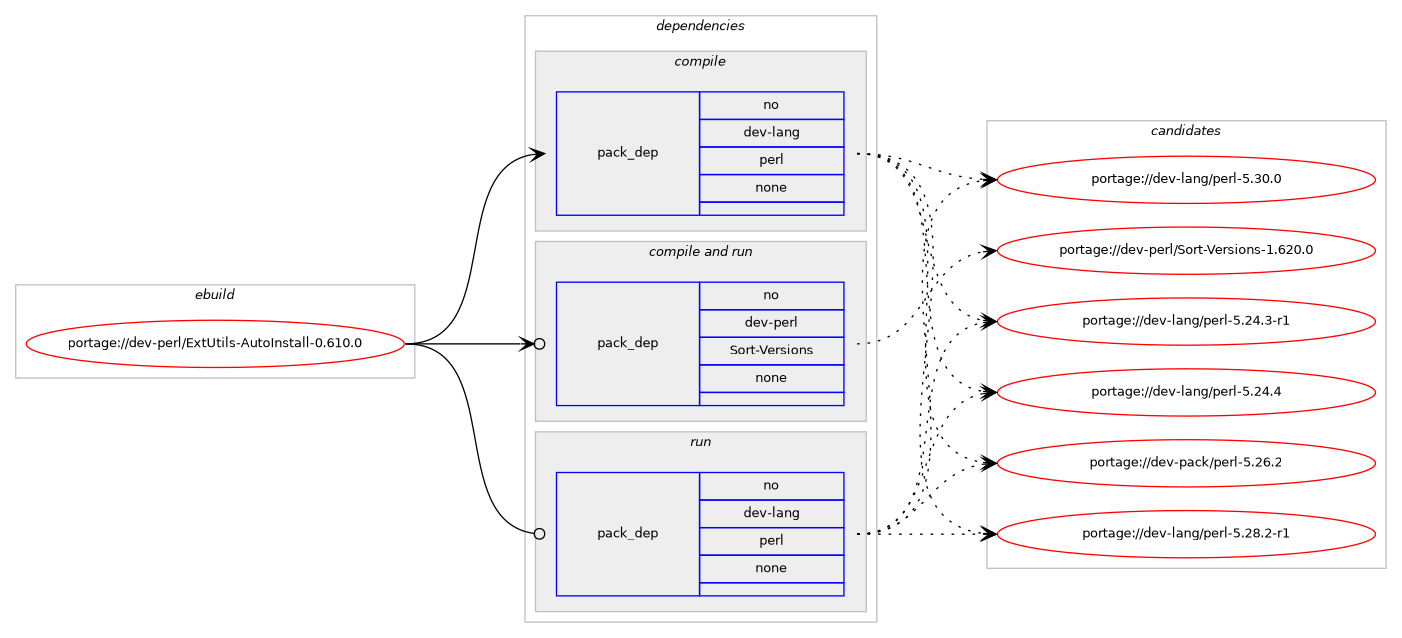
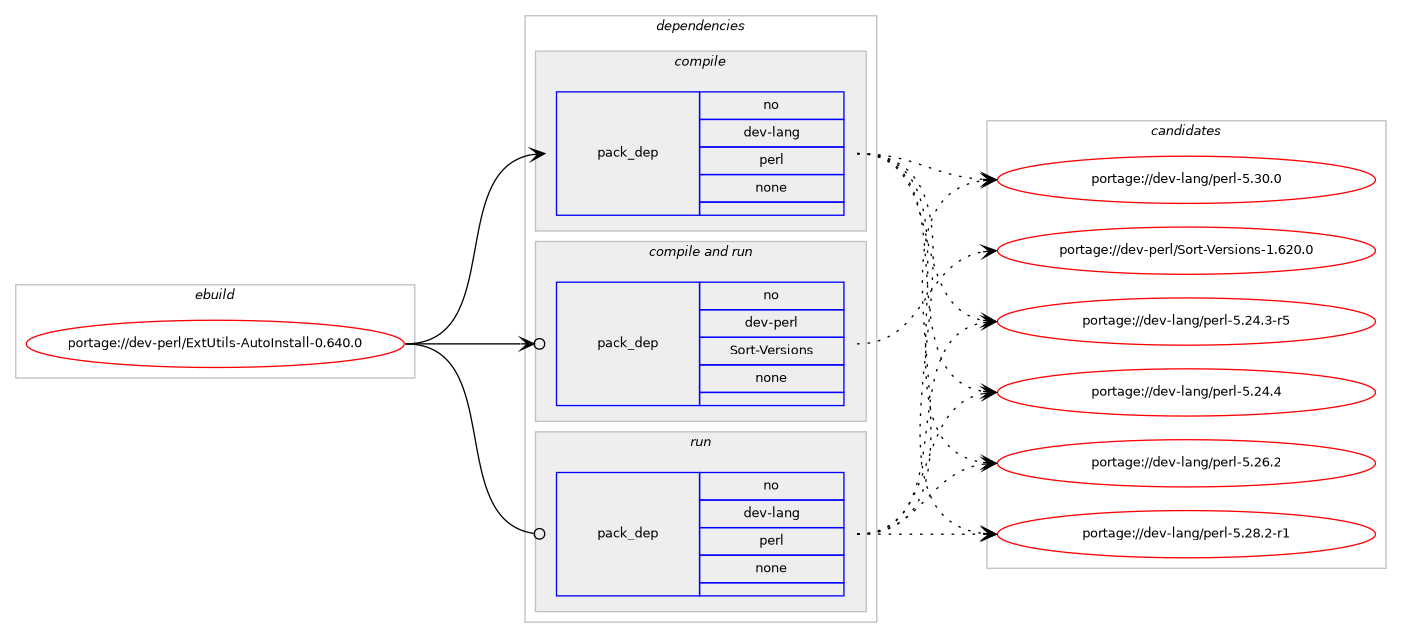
(1186, 322) -> (1186, 322)
(215, 344) -> (215, 344)
(1186, 463) -> (1186, 463)
